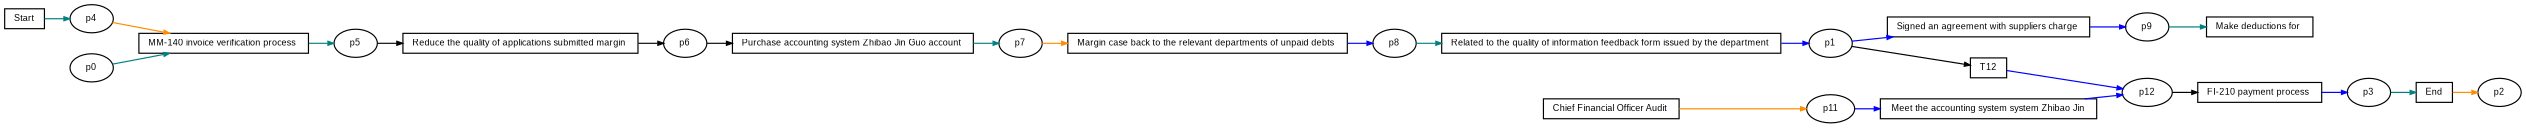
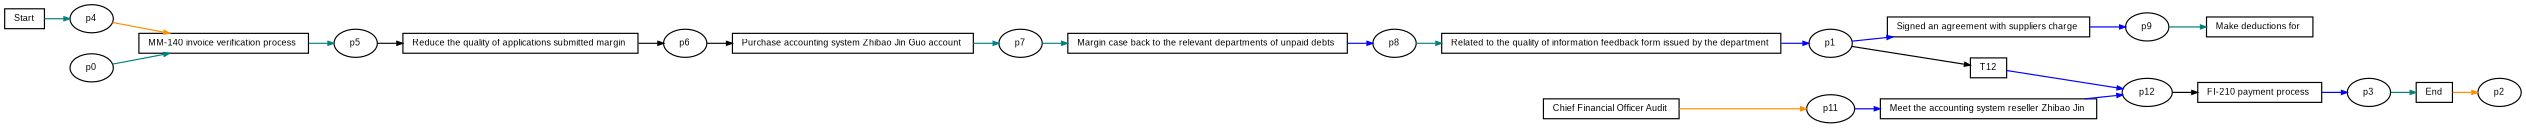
(1052, 43) -> (1052, 43)
(1989, 109) -> (1989, 109)
